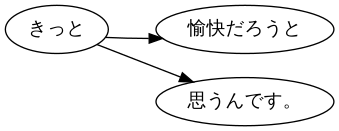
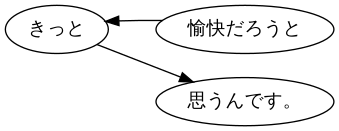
(127, 38) -> (141, 20)
